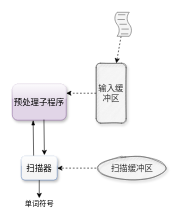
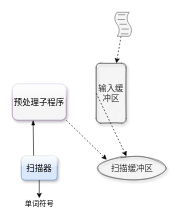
(71, 93) -> (115, 131)
(39, 102) -> (39, 102)
(44, 149) -> none
none -> (100, 154)
(39, 168) -> (39, 168)
(62, 168) -> none
